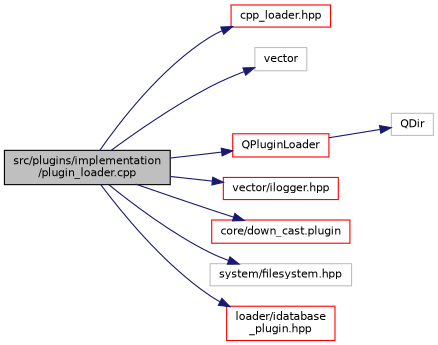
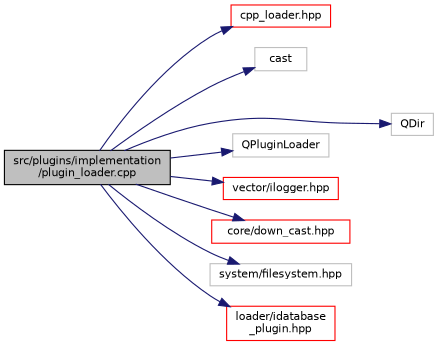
(281, 59) -> (281, 59)
(355, 134) -> (250, 119)
(281, 145) -> (281, 145)
(281, 232) -> (281, 232)
